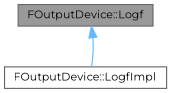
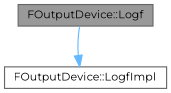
(93, 52) -> (78, 41)
